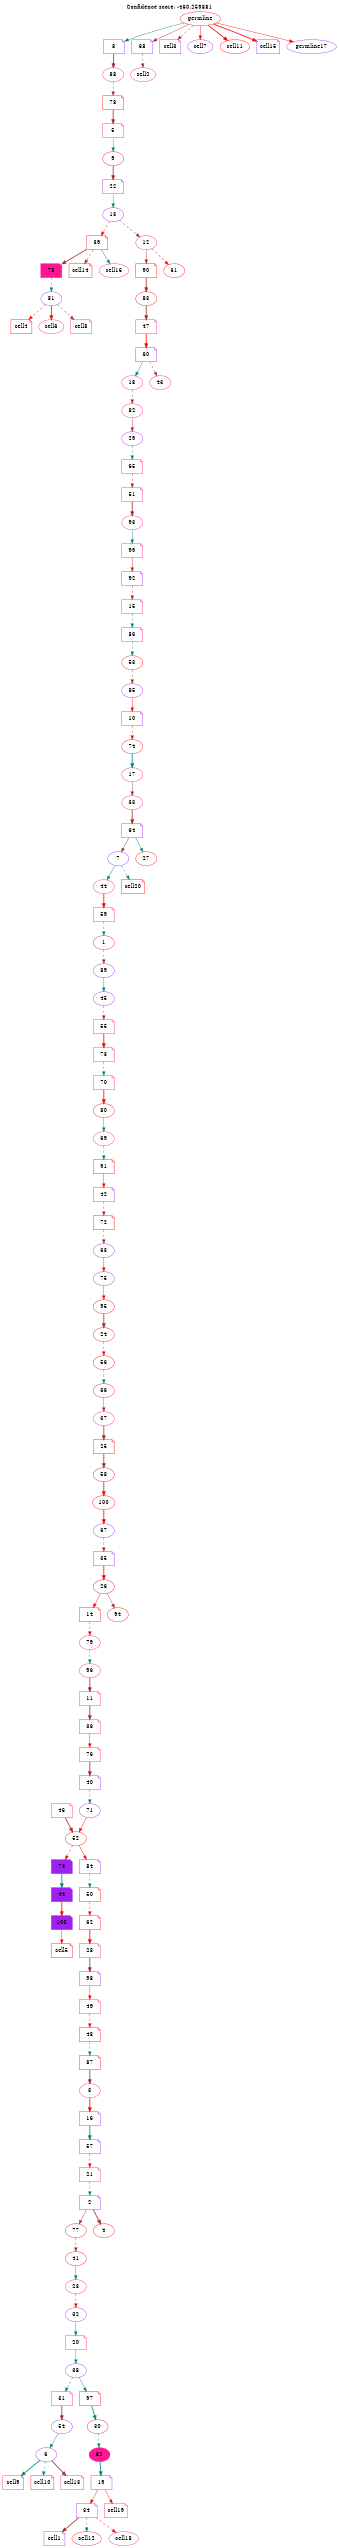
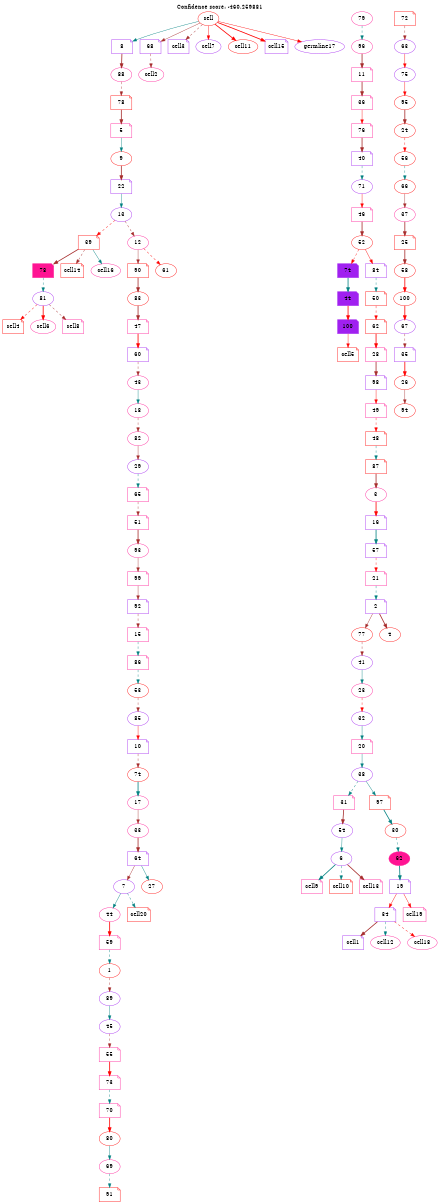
(200, 19) -> (208, 19)
(140, 367) -> (138, 395)
(132, 535) -> (138, 563)
(104, 1195) -> none
(90, 1615) -> none
(84, 1823) -> (362, 199)
(76, 2259) -> (362, 663)
(87, 2539) -> (385, 943)
